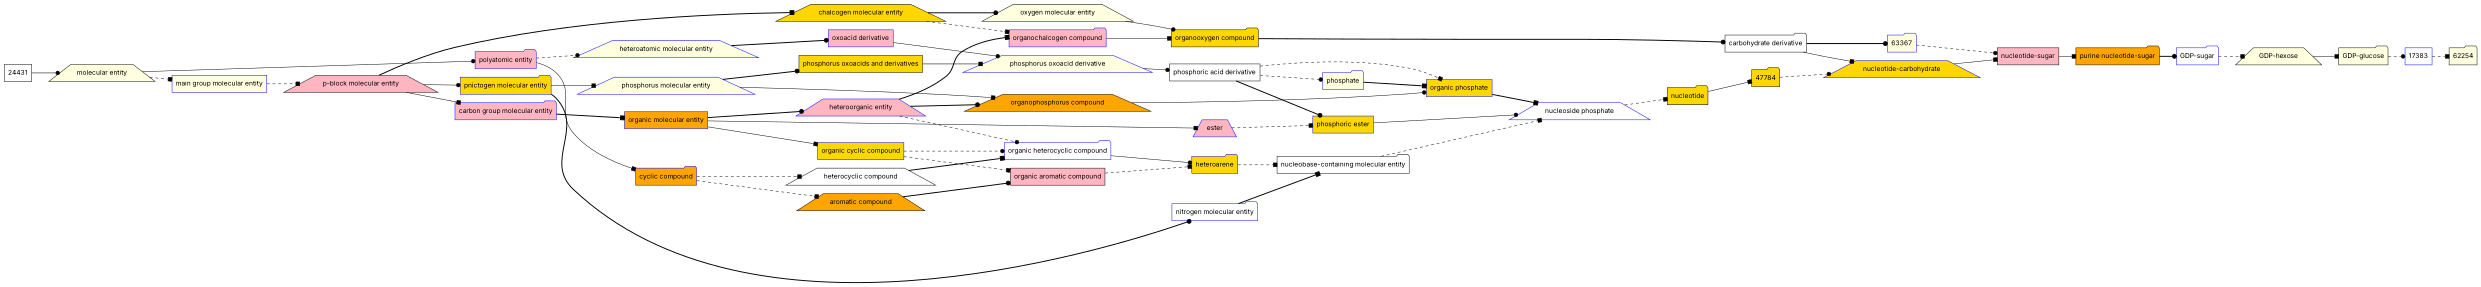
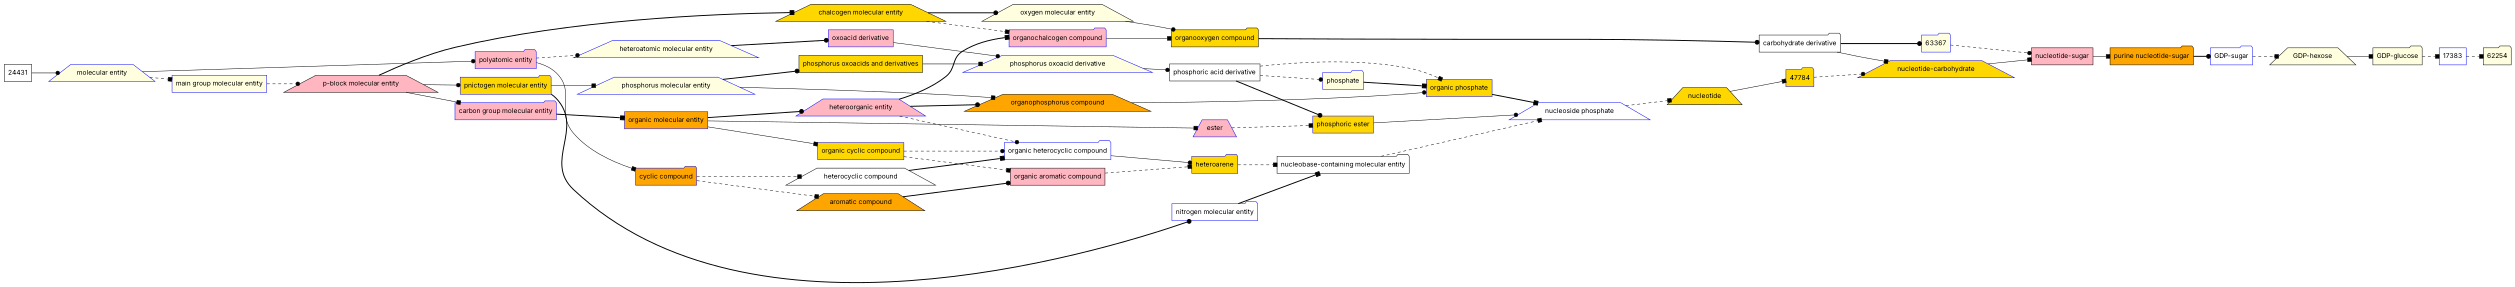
(2395, 56) -> (2428, 56)
(102, 73) -> (102, 73)
(1766, 78) -> (1800, 78)
(281, 84) -> (281, 84)
(1688, 96) -> (1705, 96)
